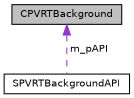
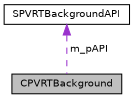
(67, 55) -> (67, 55)
